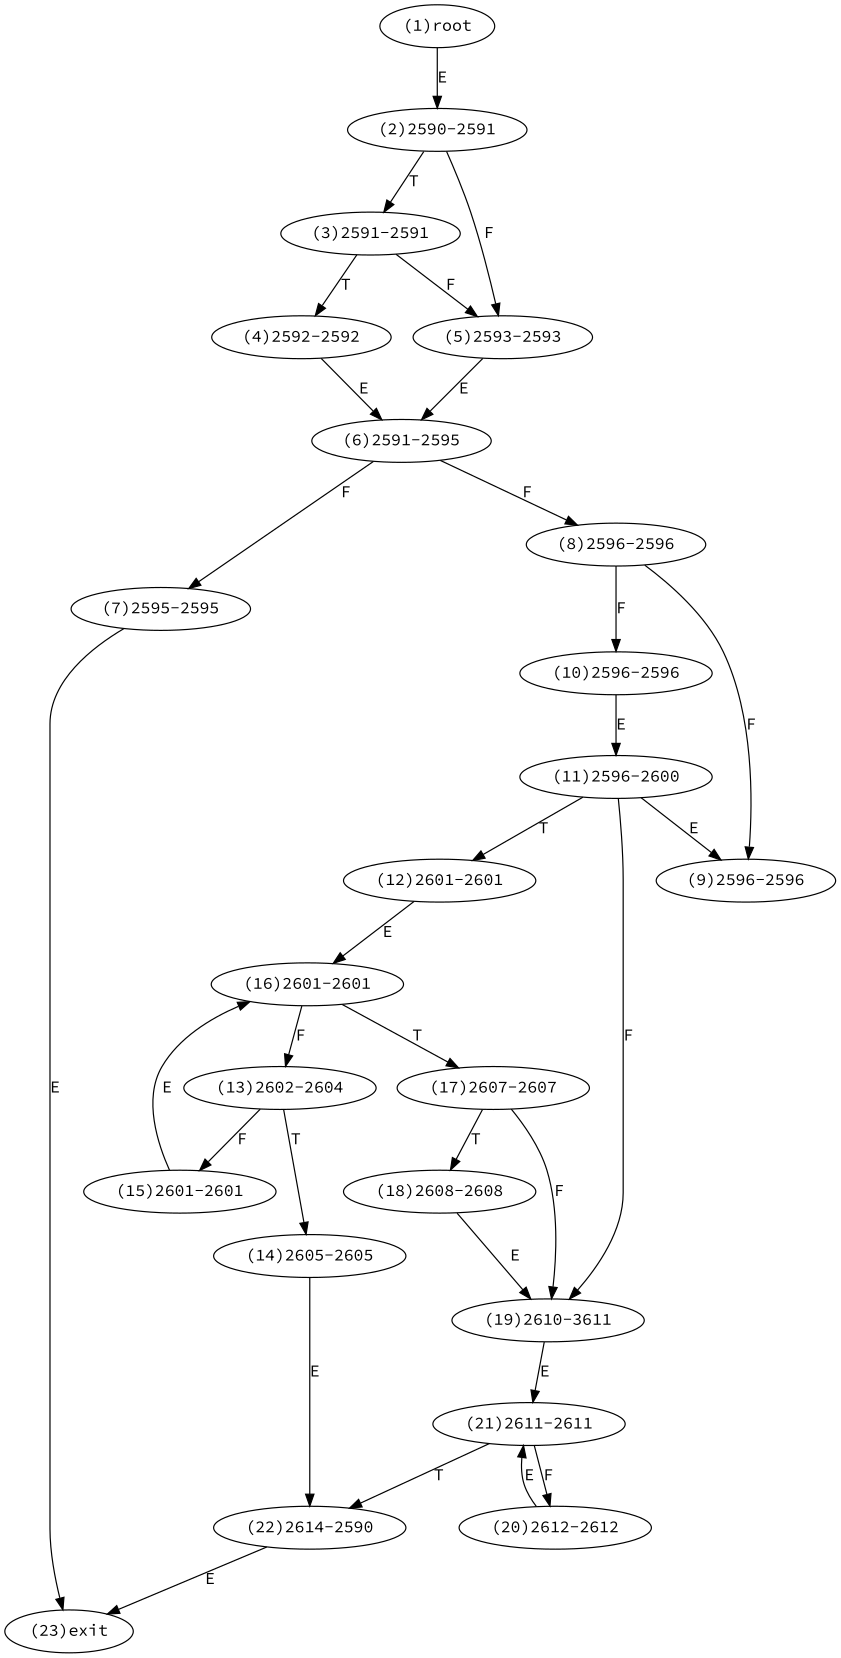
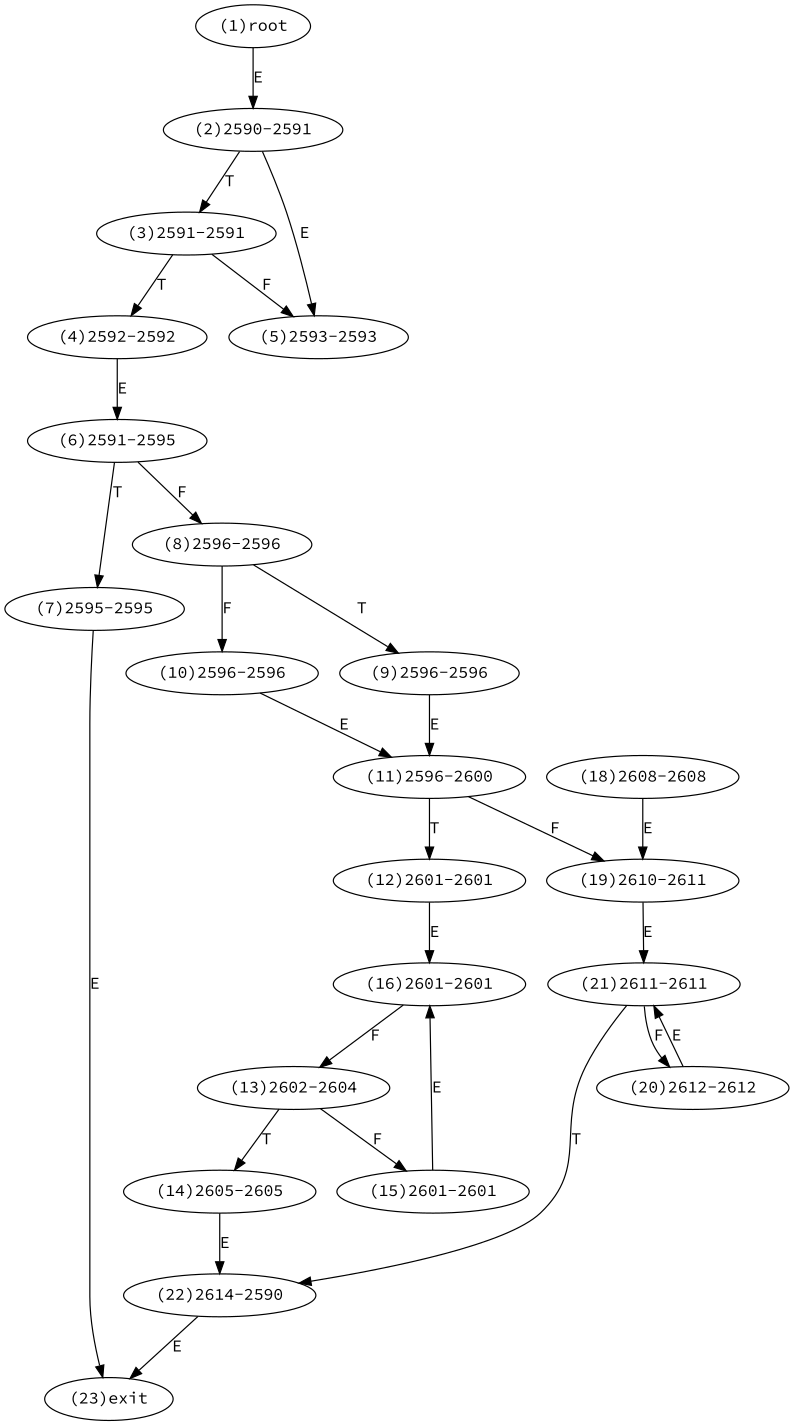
(489, 234) -> (305, 234)
(457, 385) -> none
(346, 493) -> (118, 493)
(751, 725) -> (362, 609)
(676, 825) -> (429, 719)
(493, 1088) -> none
(548, 1320) -> (643, 881)
